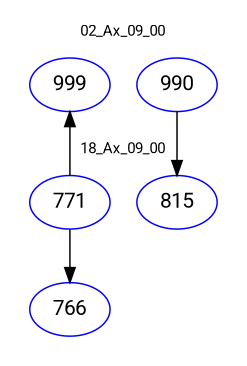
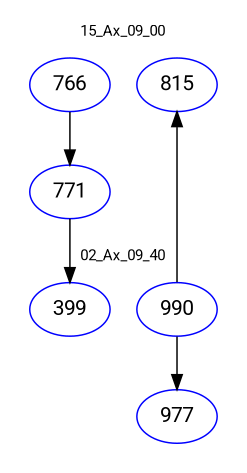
(123, 32) -> (123, 257)
(70, 85) -> (70, 309)
(123, 149) -> (123, 32)
(70, 249) -> (70, 131)
none -> (177, 416)
